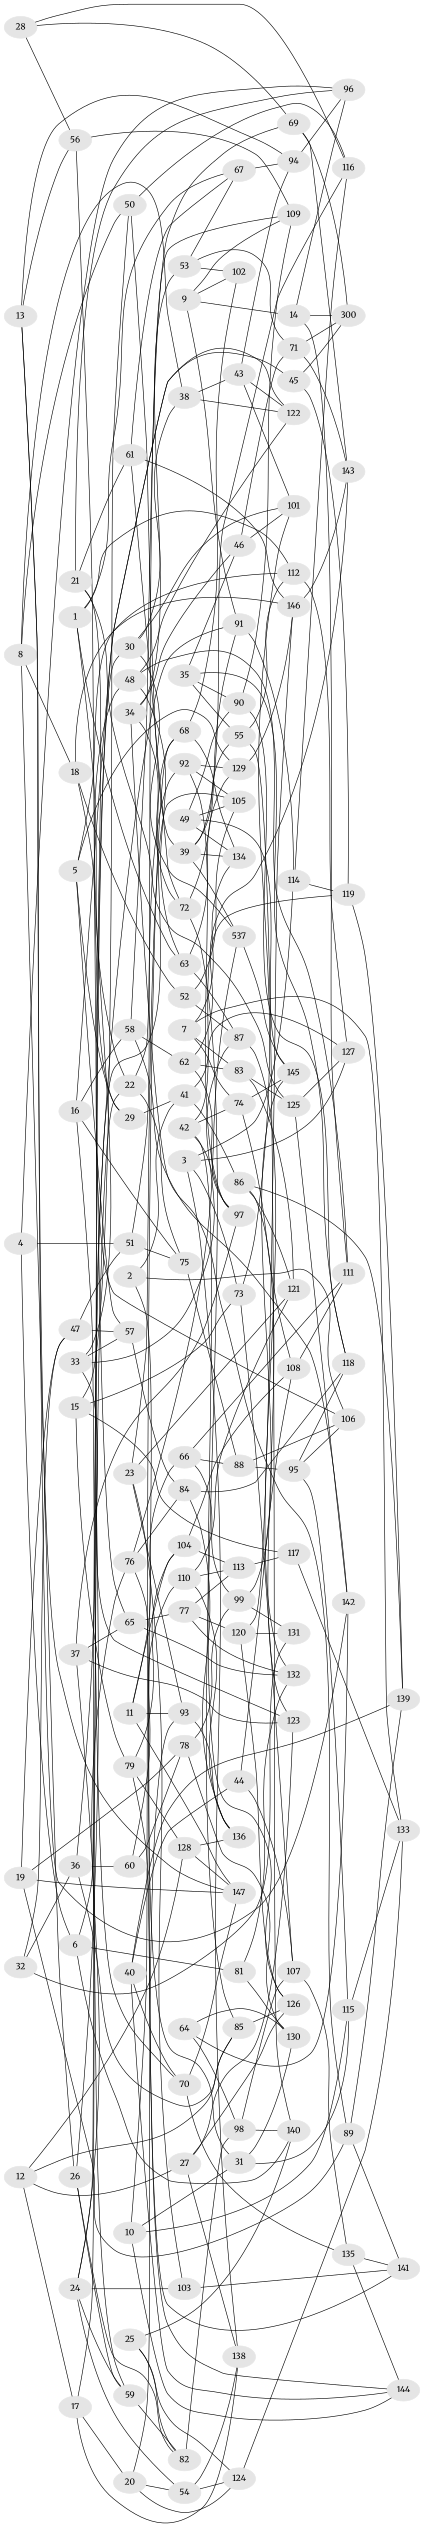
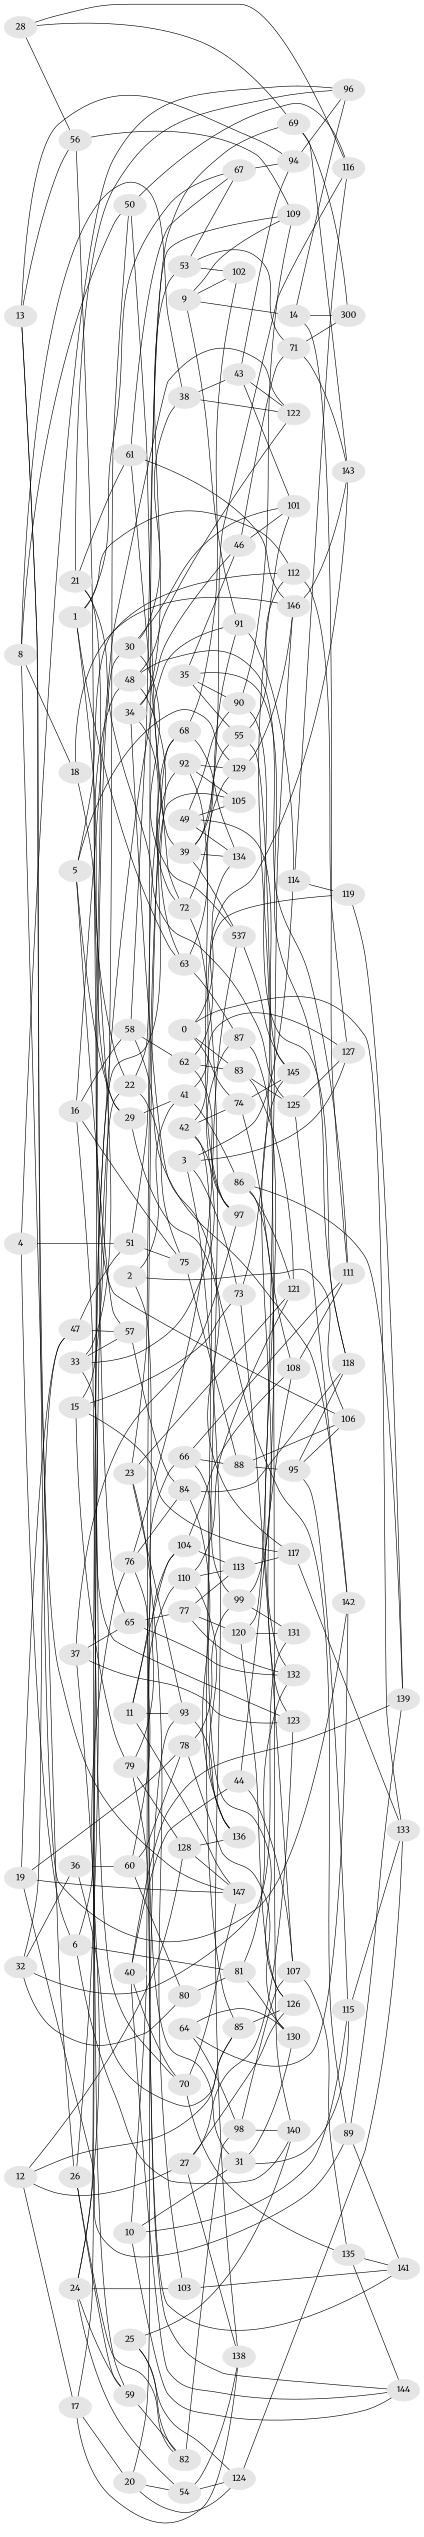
(294, 381) -> none
(185, 997) -> none
(185, 1030) -> (185, 1030)
none -> (193, 1238)
none -> (185, 1996)
